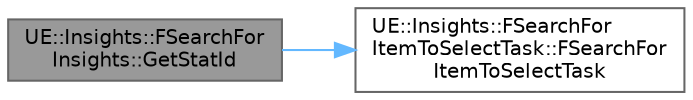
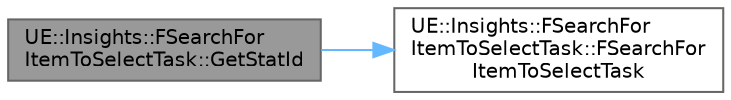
(145, 50) -> (164, 50)
